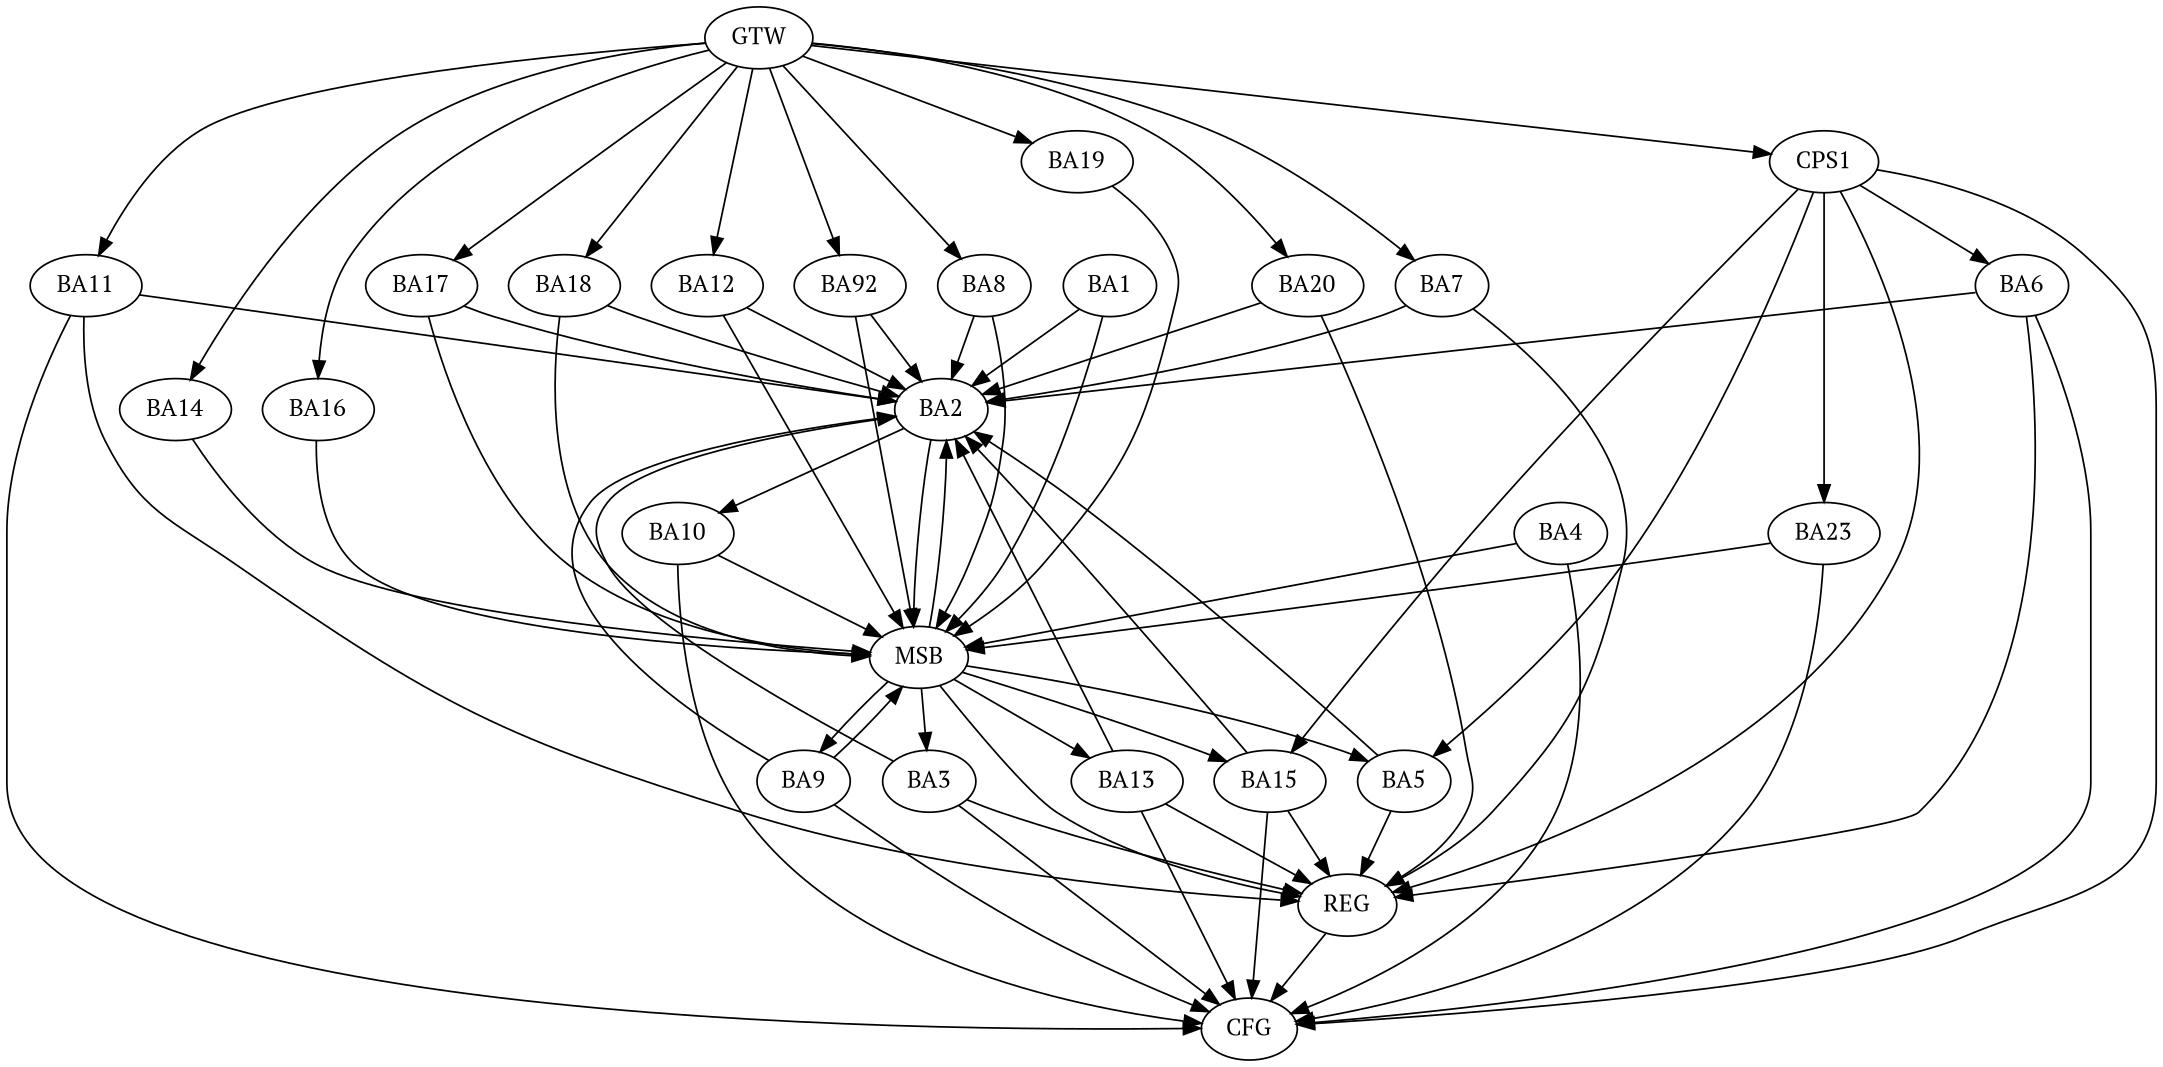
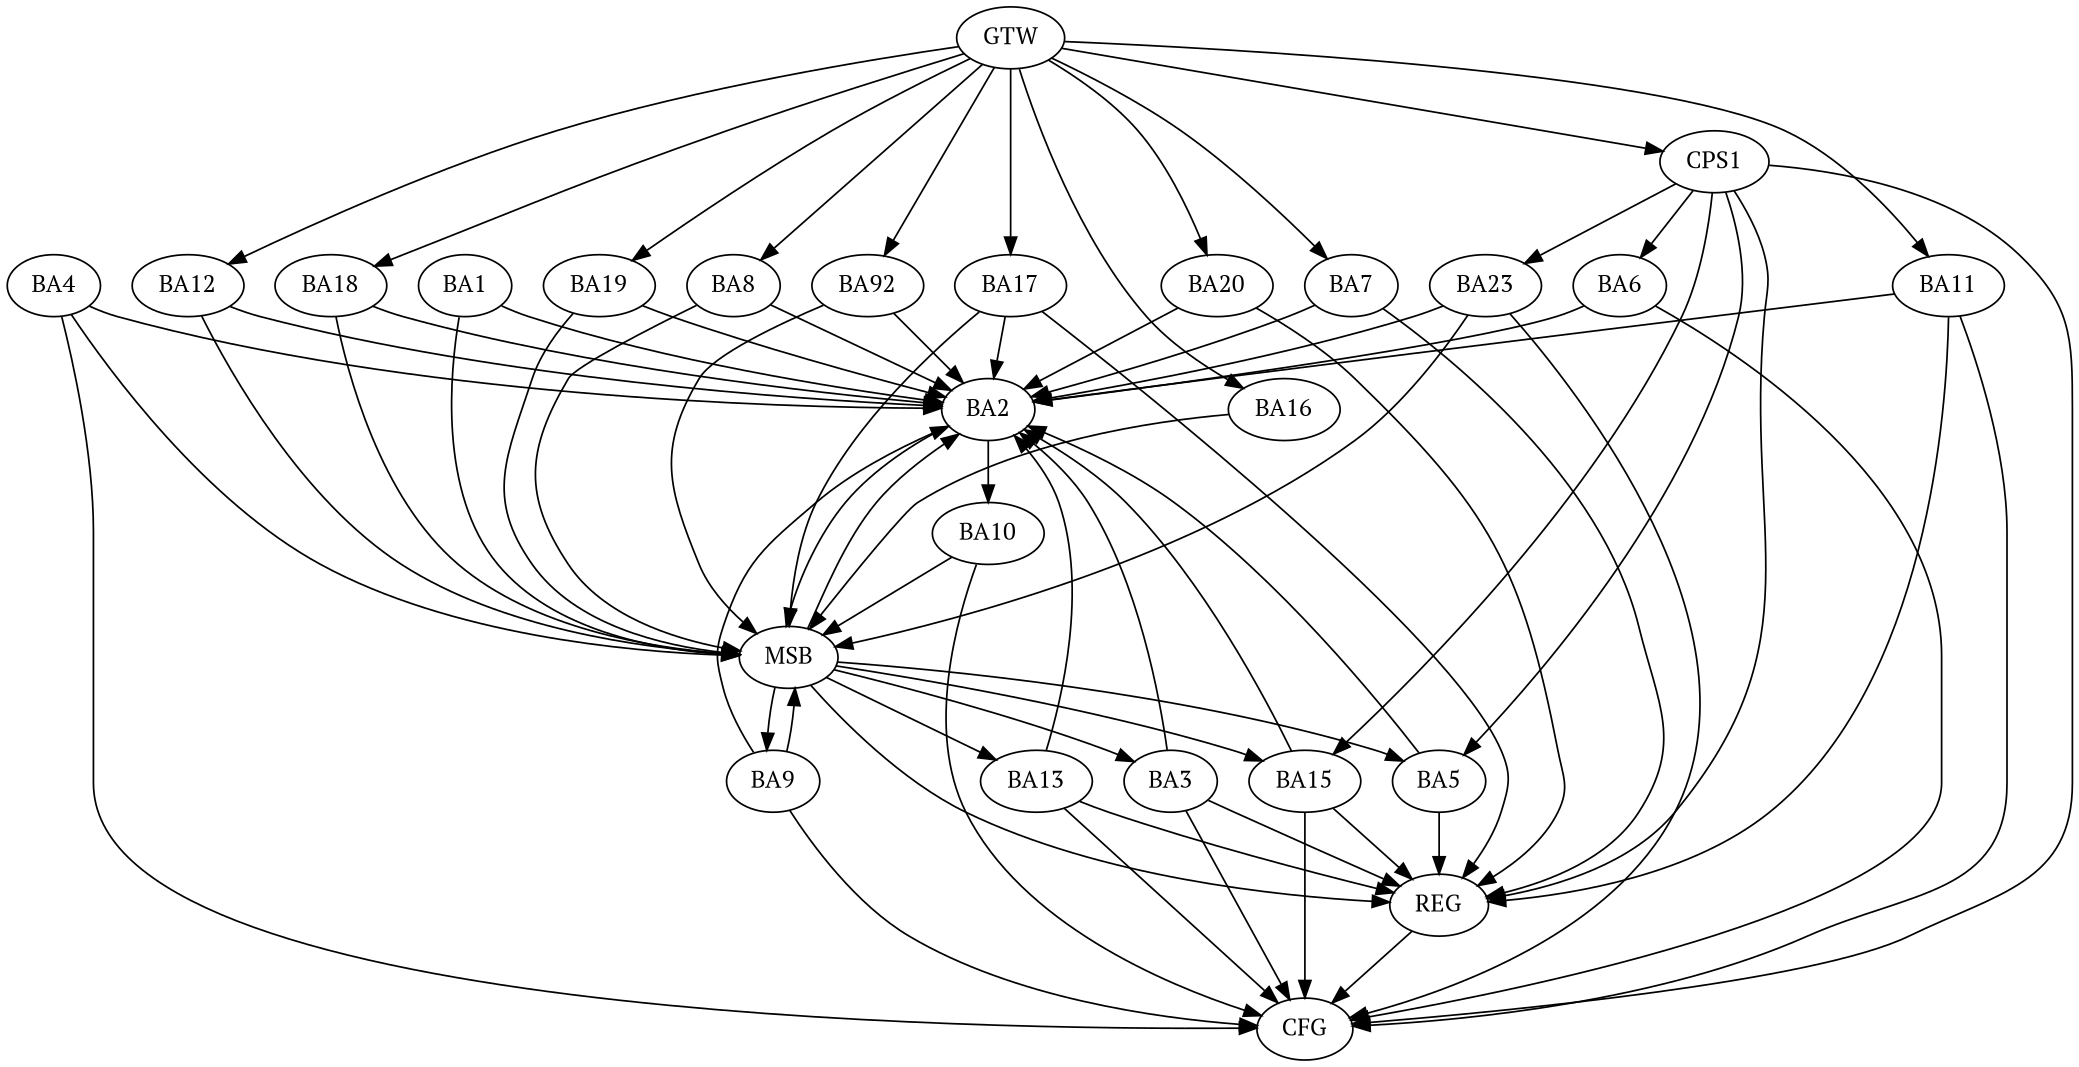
none -> (784, 352)
none -> (1249, 359)
none -> (503, 385)
(176, 410) -> none
(1922, 808) -> (1333, 556)
